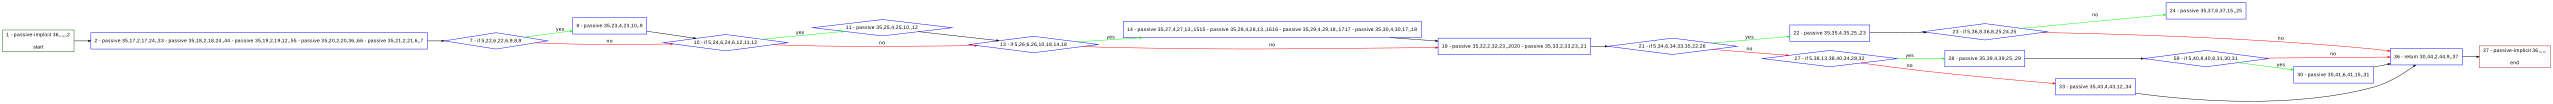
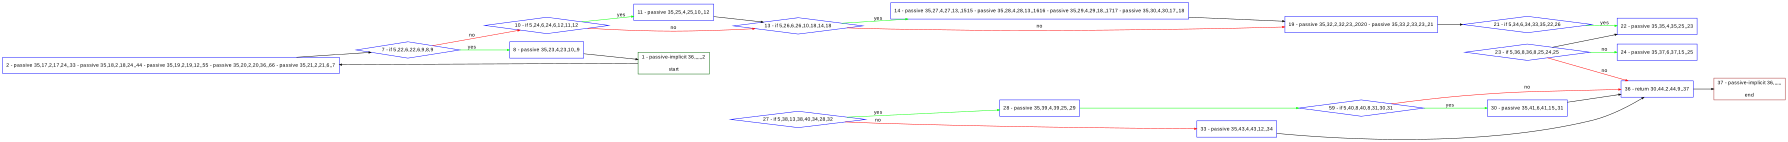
(882, 28) -> (674, 12)
(1897, 33) -> (1584, 41)
(670, 35) -> (610, 56)
(1749, 52) -> none
(2083, 59) -> (1188, 108)
